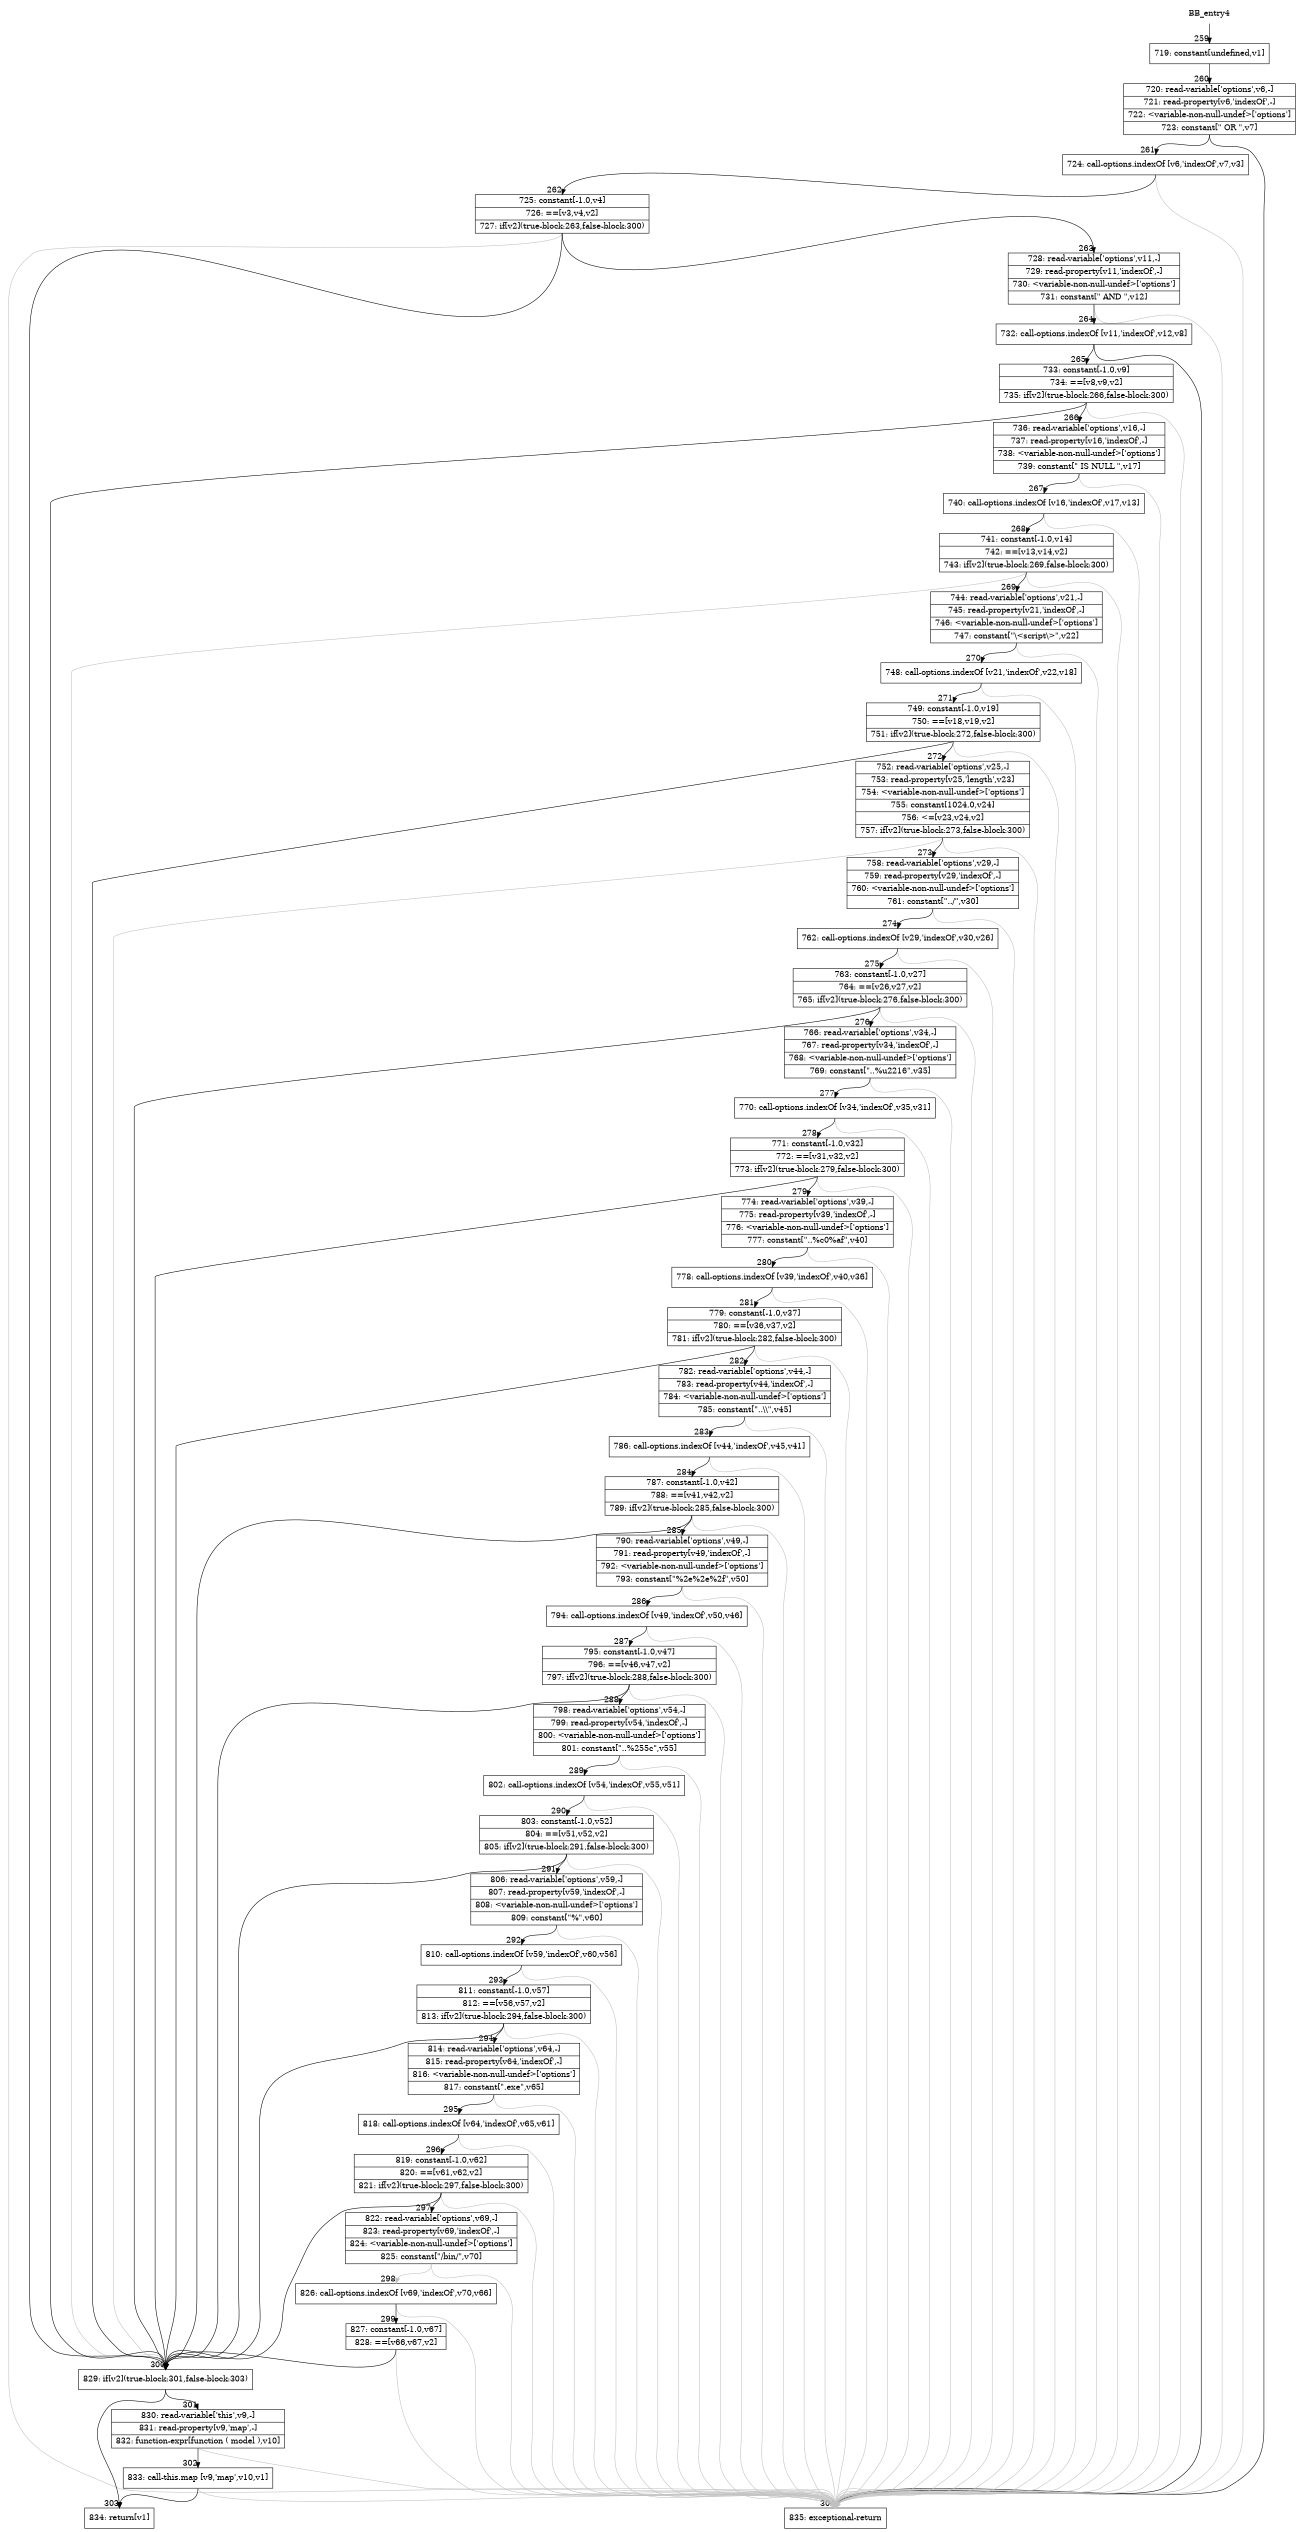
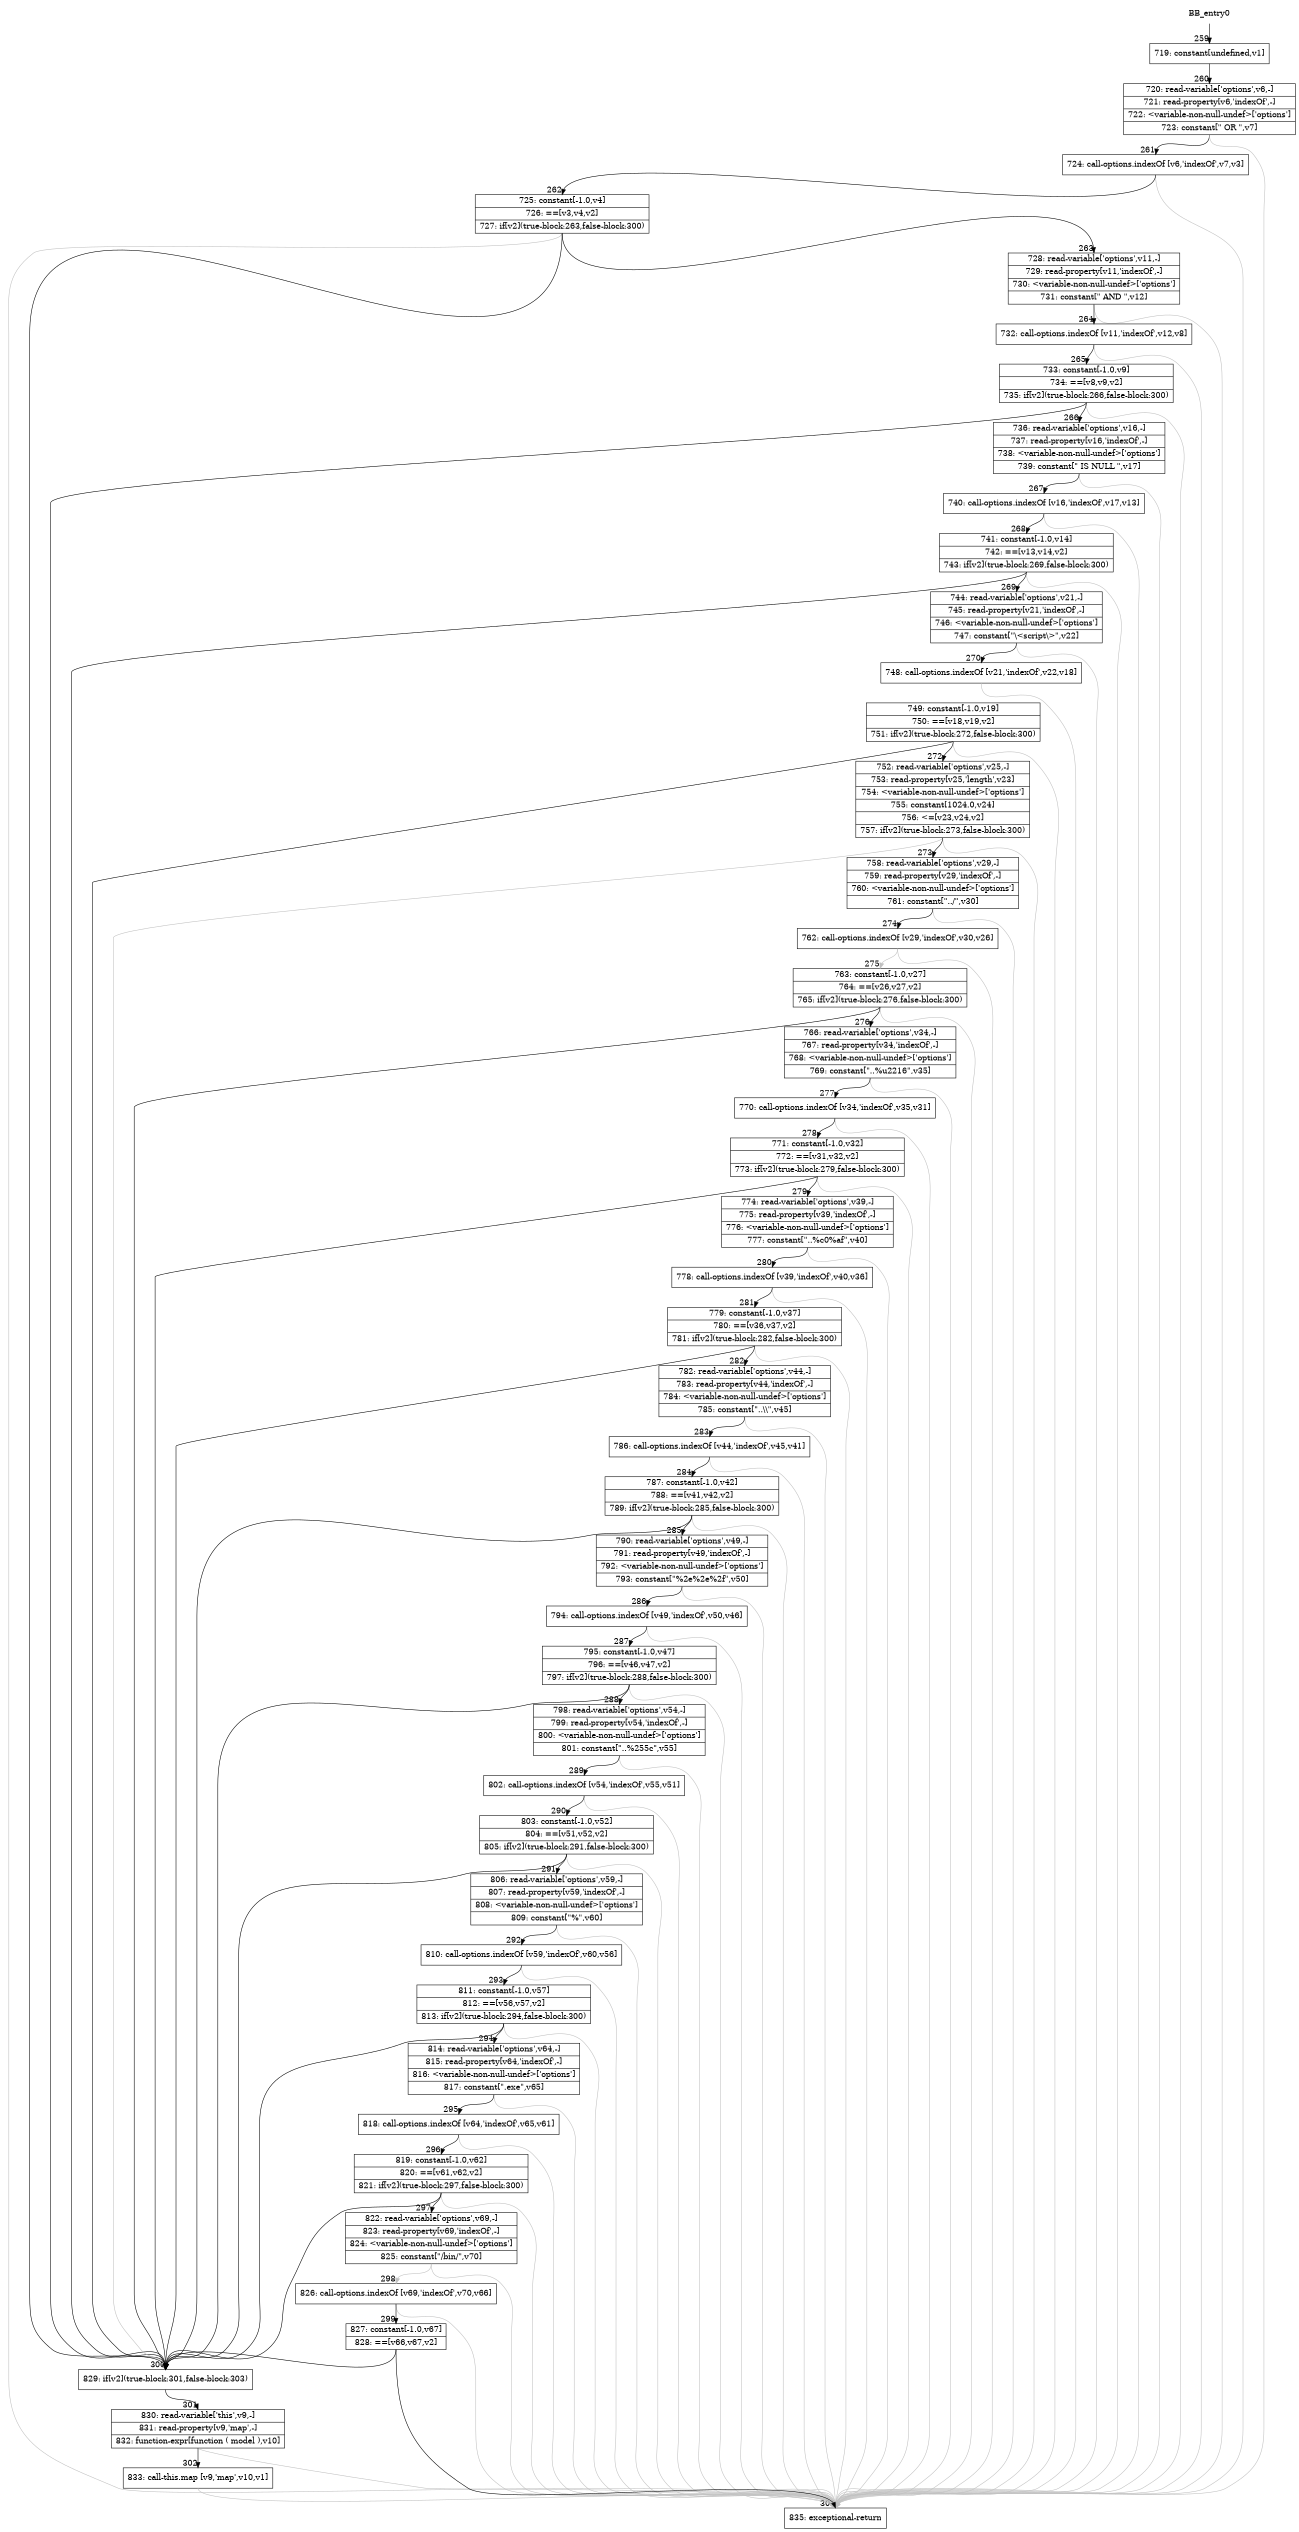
(1209, 14) -> (1209, 14)
(970, 693) -> none
(891, 957) -> (891, 957)
(72, 1072) -> (72, 1072)
(1264, 1497) -> (1264, 1497)
(1201, 1546) -> (1201, 1546)
(502, 2494) -> (502, 2494)
(119, 2518) -> none
